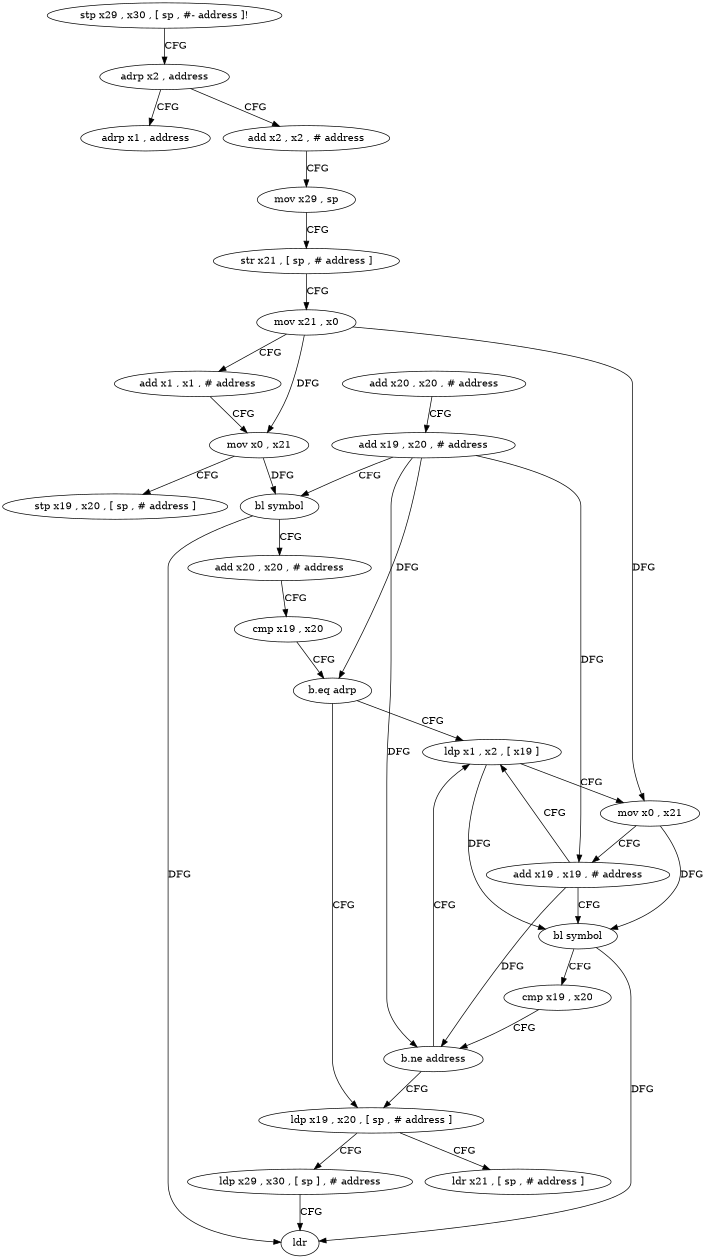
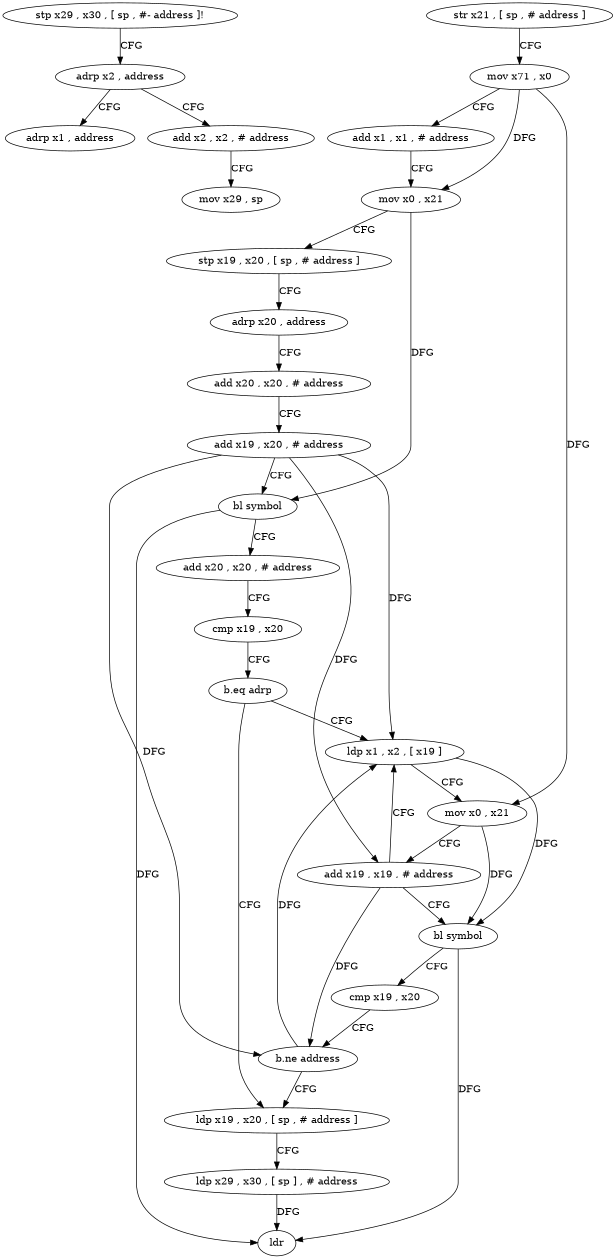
(306, 227) -> none
none -> (279, 322)
(306, 322) -> (520, 77)
(395, 558) -> (389, 580)
(445, 906) -> (290, 906)
(518, 1182) -> none
(311, 1212) -> (288, 1212)
